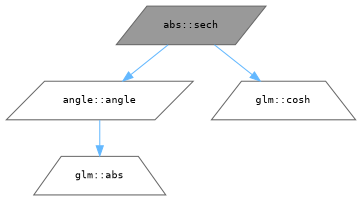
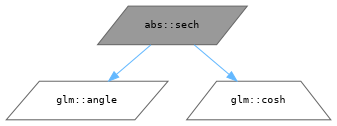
(100, 101) -> (87, 101)
(100, 176) -> none
